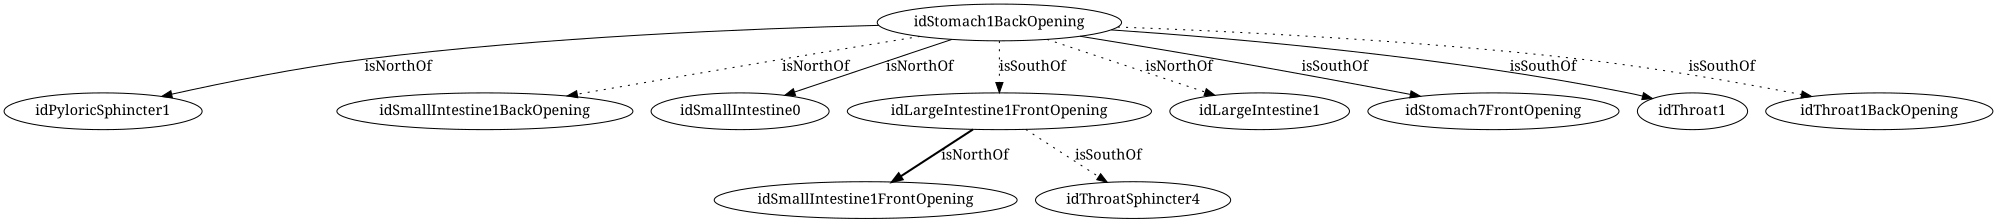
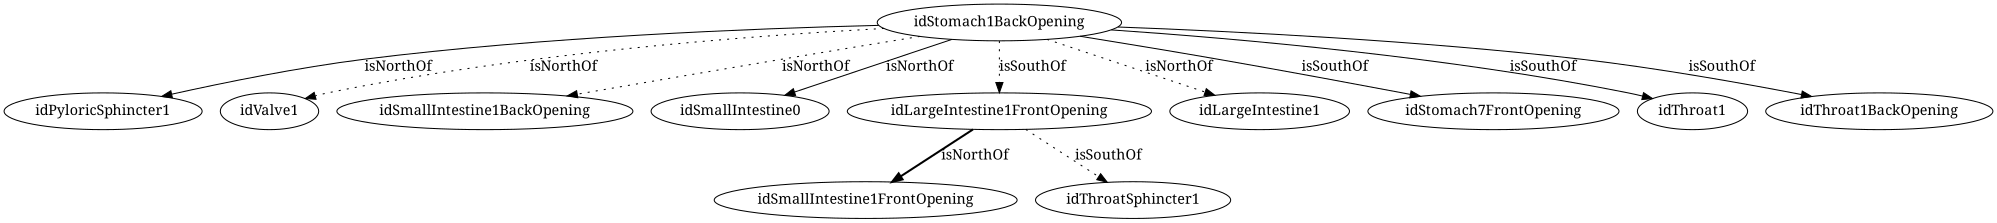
(1461, 47) -> (1461, 47)
none -> (270, 111)
(1133, 200) -> (1133, 200)
